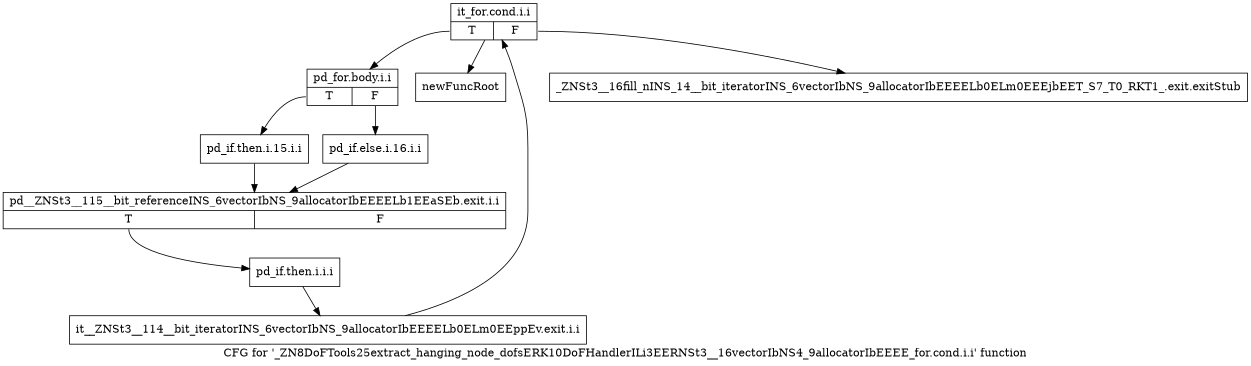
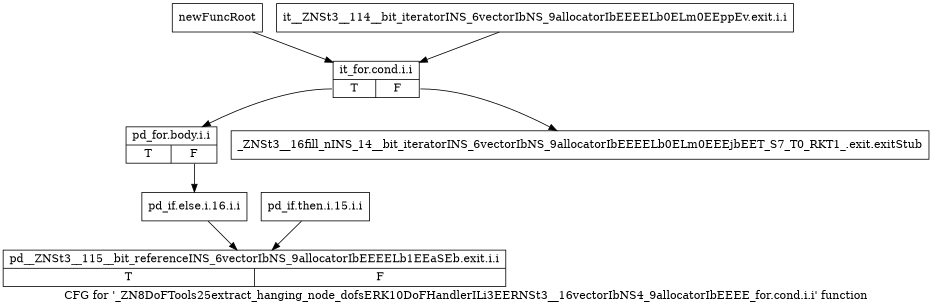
(478, 53) -> (289, 46)
(282, 107) -> none
(295, 272) -> none
